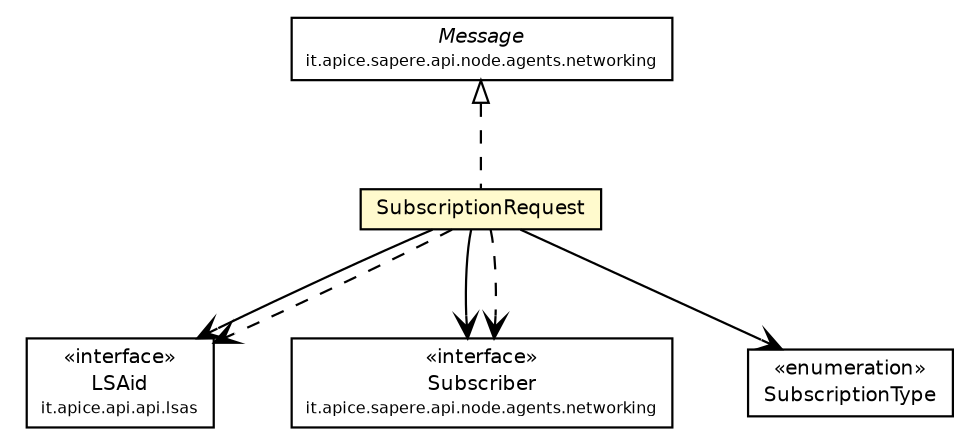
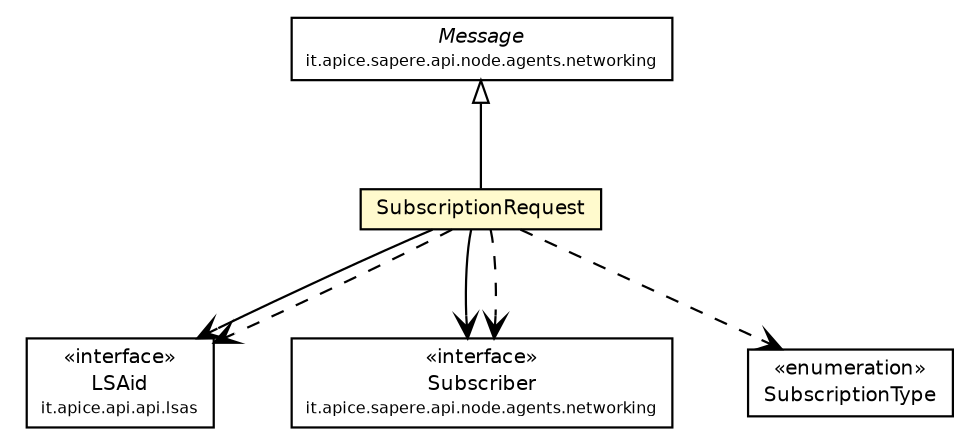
(481, 146) -> (481, 146)
(641, 285) -> (641, 285)
